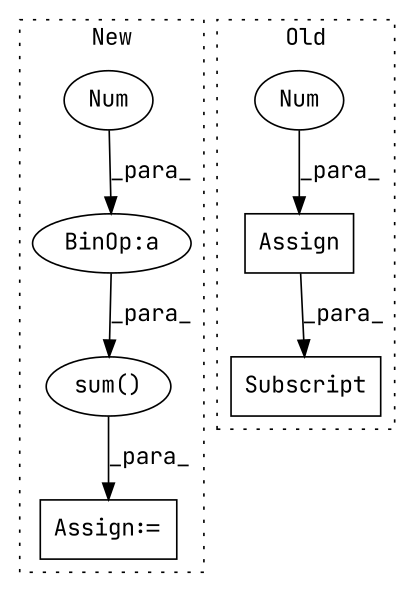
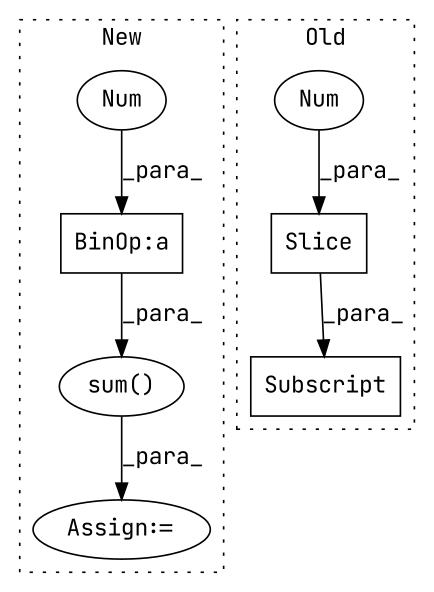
(112, 243) -> (122, 243)
(299, 243) -> (319, 243)
(109, 530) -> (122, 530)
